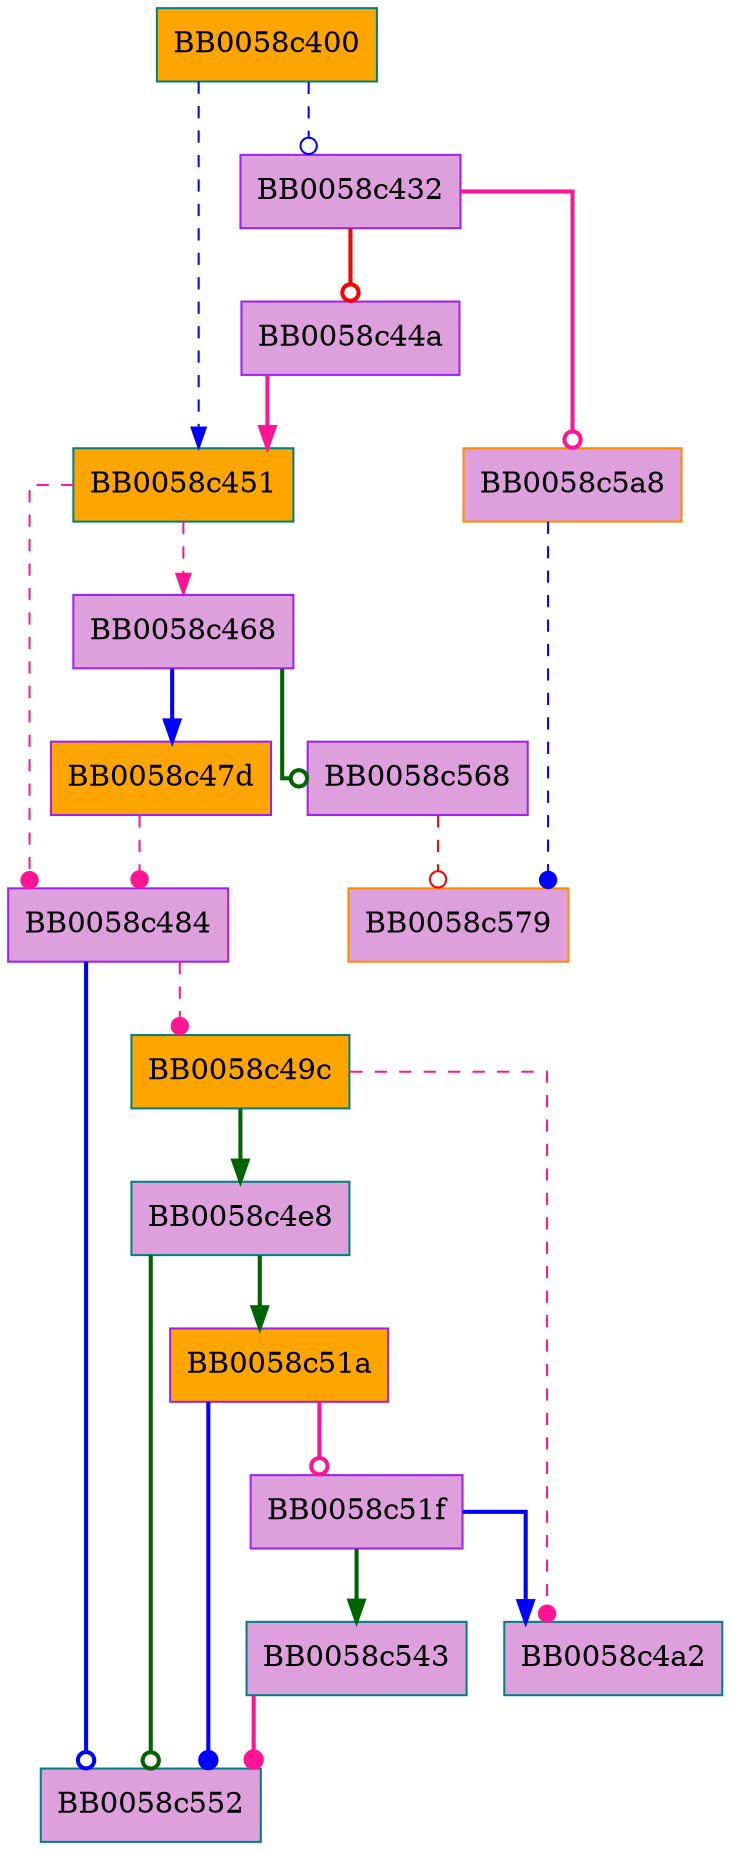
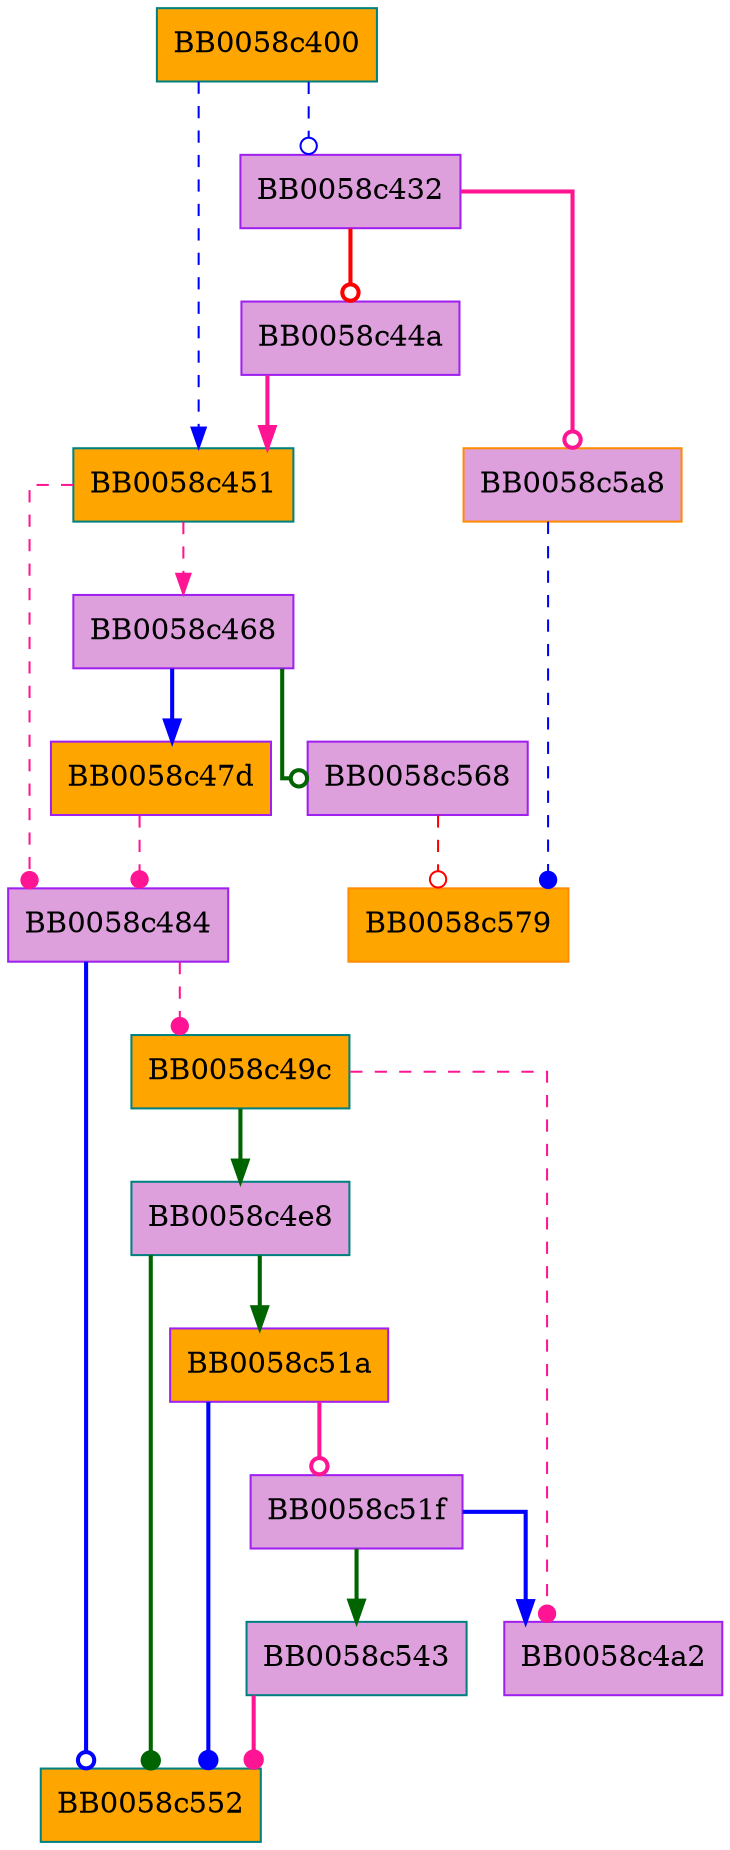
(458, 925) -> (458, 925)
(151, 1504) -> (151, 1504)
(613, 1659) -> (613, 1659)
(151, 1805) -> (151, 1805)
